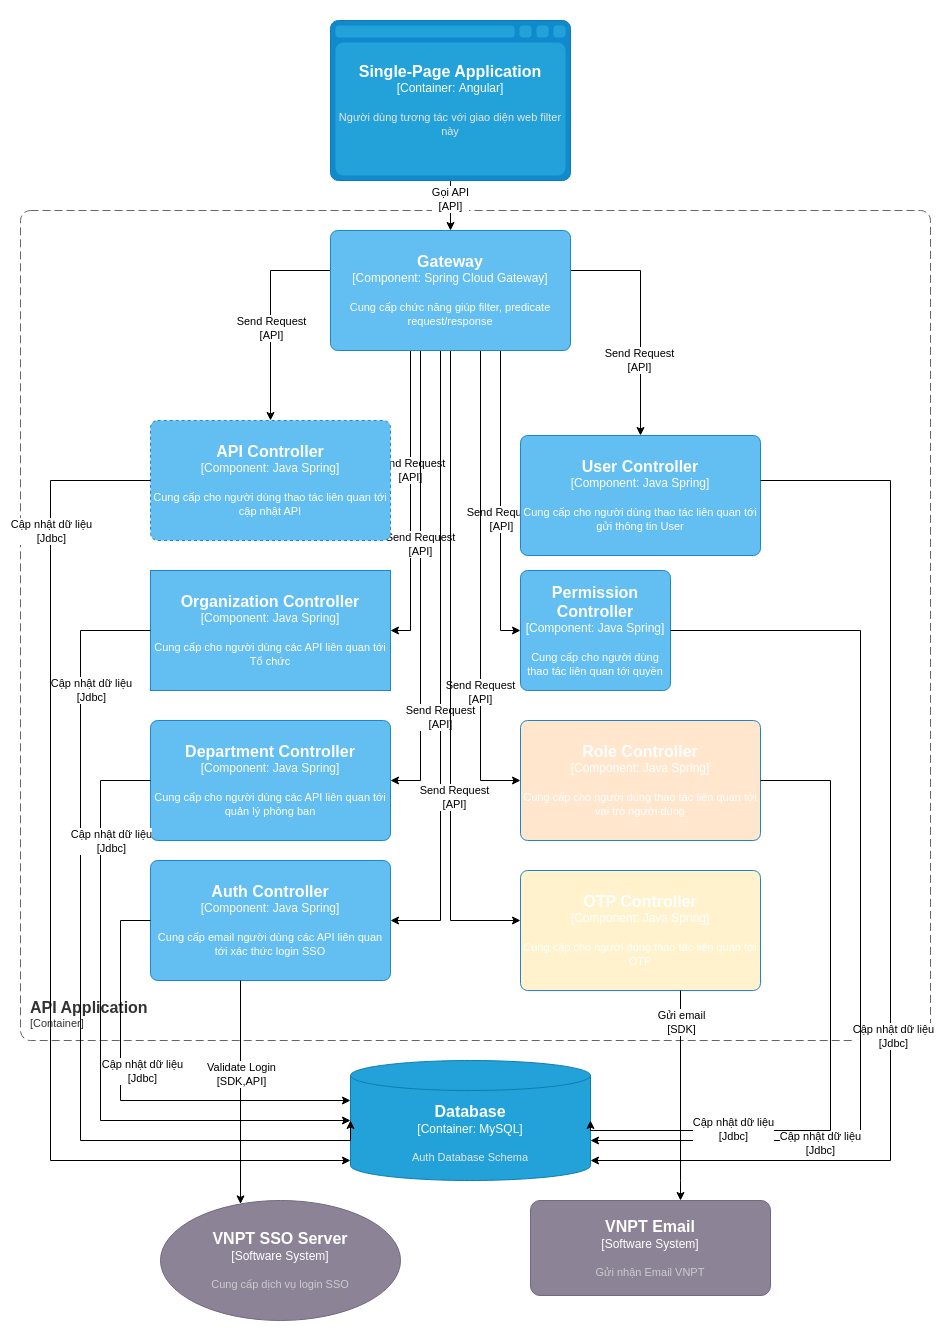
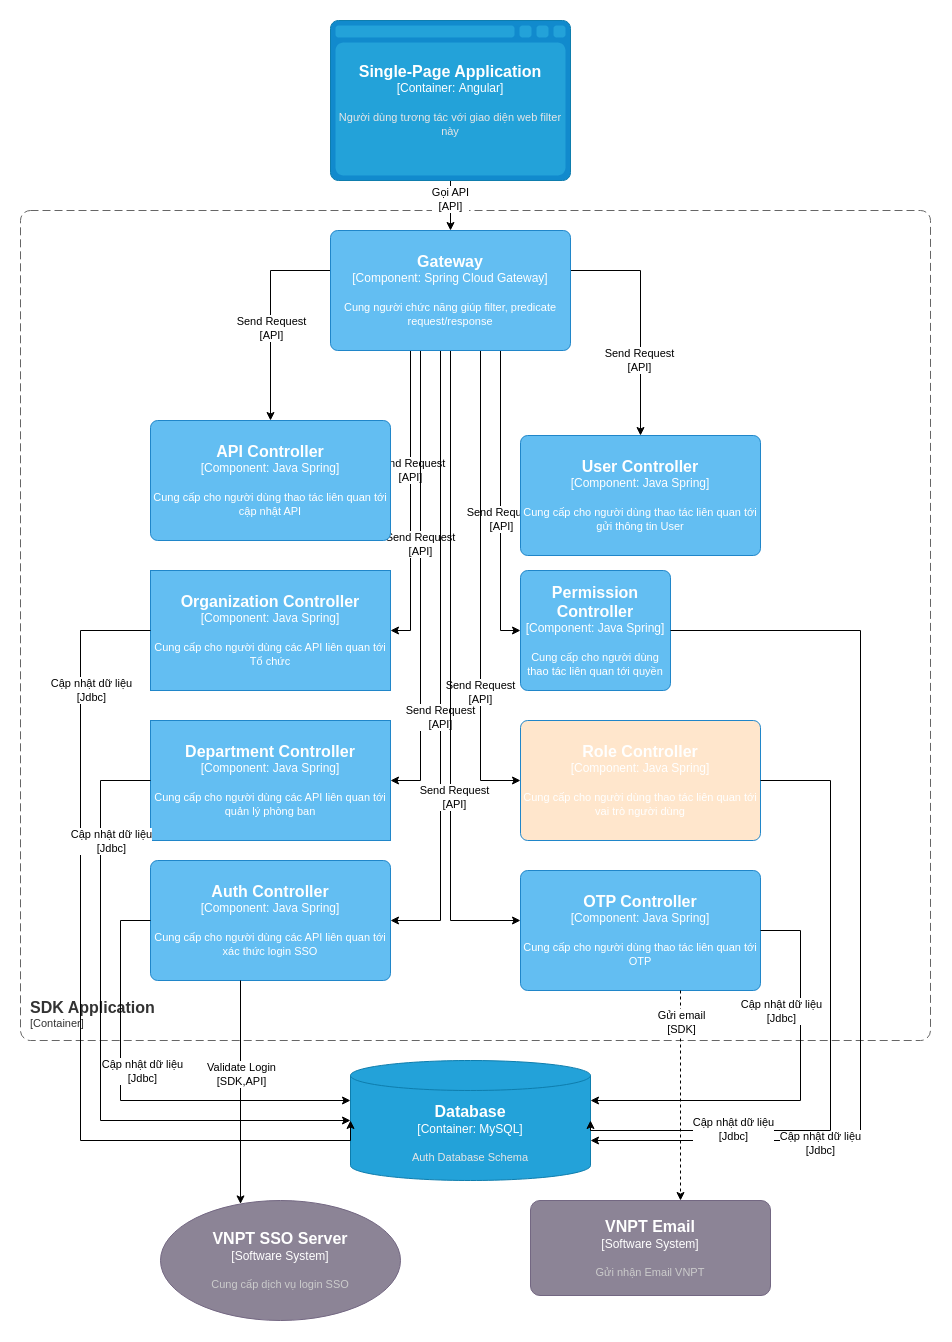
(451, 291) -> (451, 291)
(271, 481) -> (271, 481)
(271, 781) -> (271, 781)
(891, 902) -> none
(51, 917) -> none
(271, 921) -> (271, 921)
(641, 931) -> (641, 931)
(71, 1016) -> (71, 1016)
none -> (737, 1101)
(681, 1114) -> (681, 1114)
